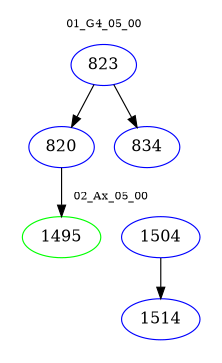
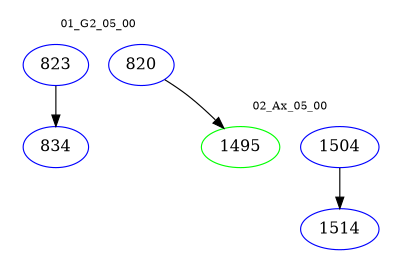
(104, 25) -> (99, 25)
(85, 101) -> none
